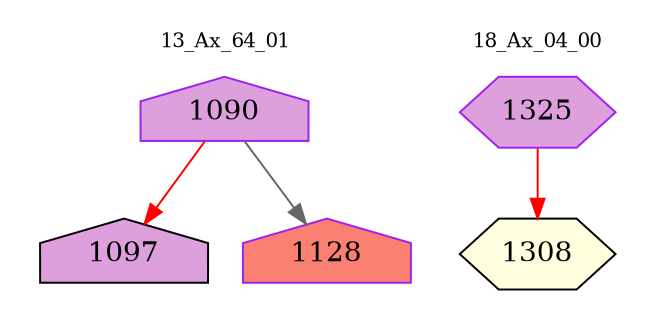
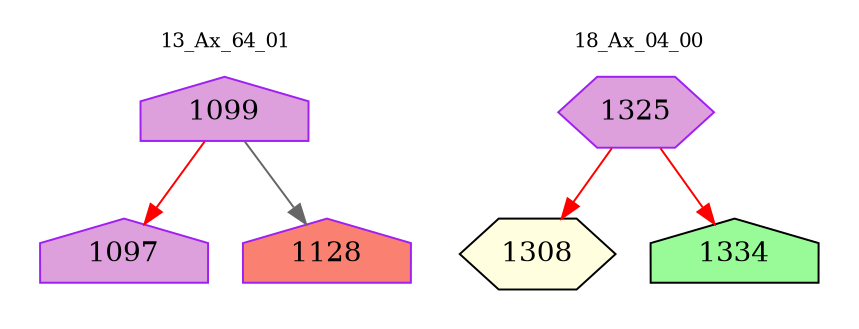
(225, 112) -> (225, 112)
(124, 254) -> (124, 254)
none -> (735, 254)
